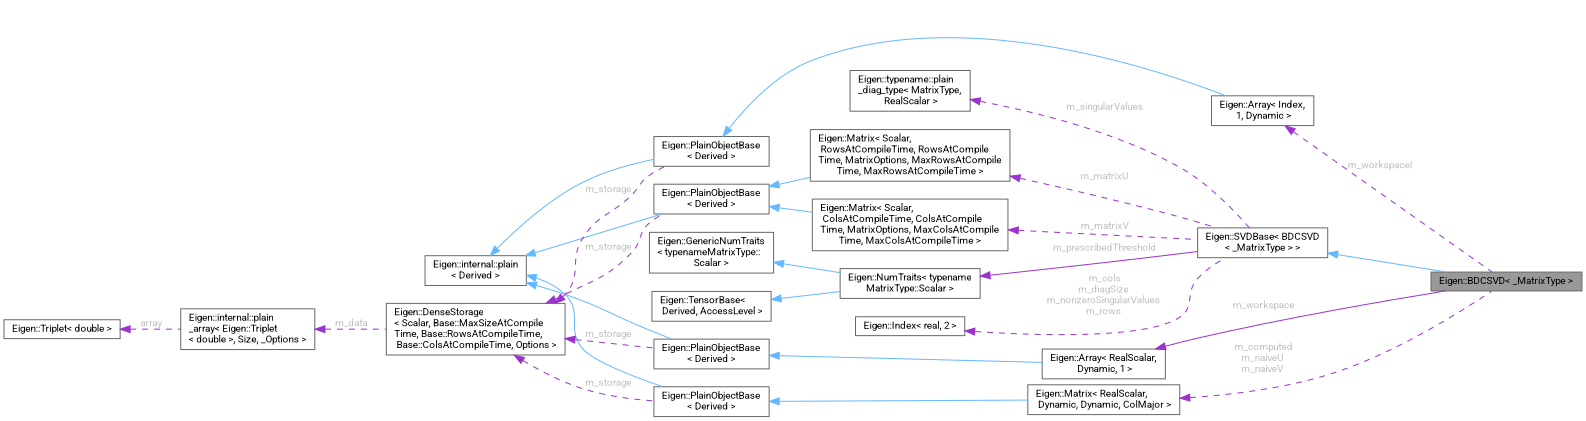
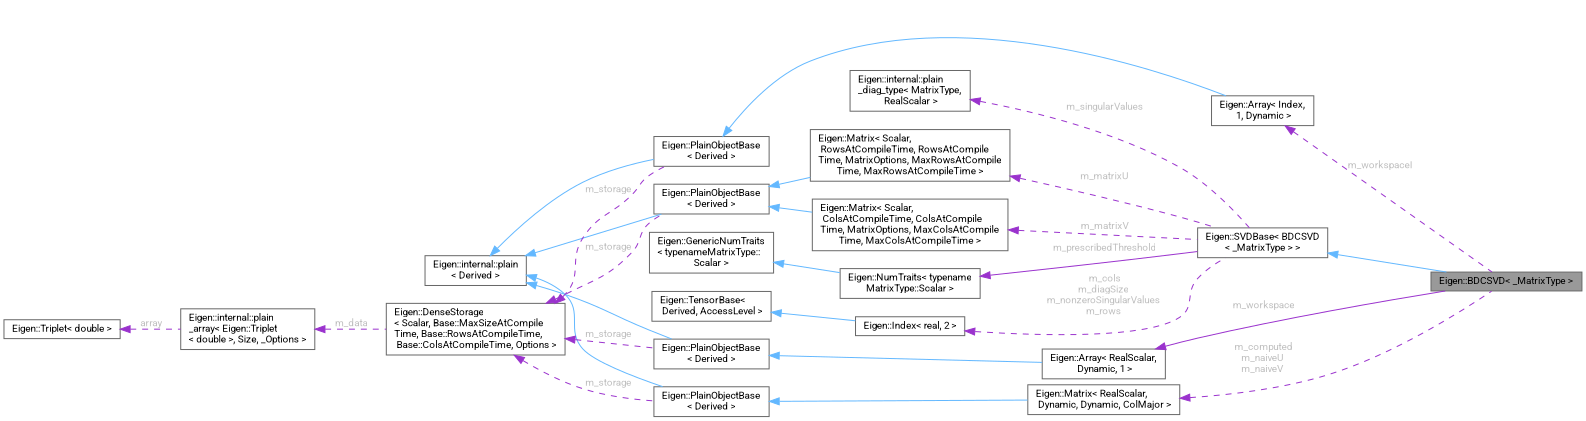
(910, 91) -> (910, 91)
(811, 295) -> (818, 317)
